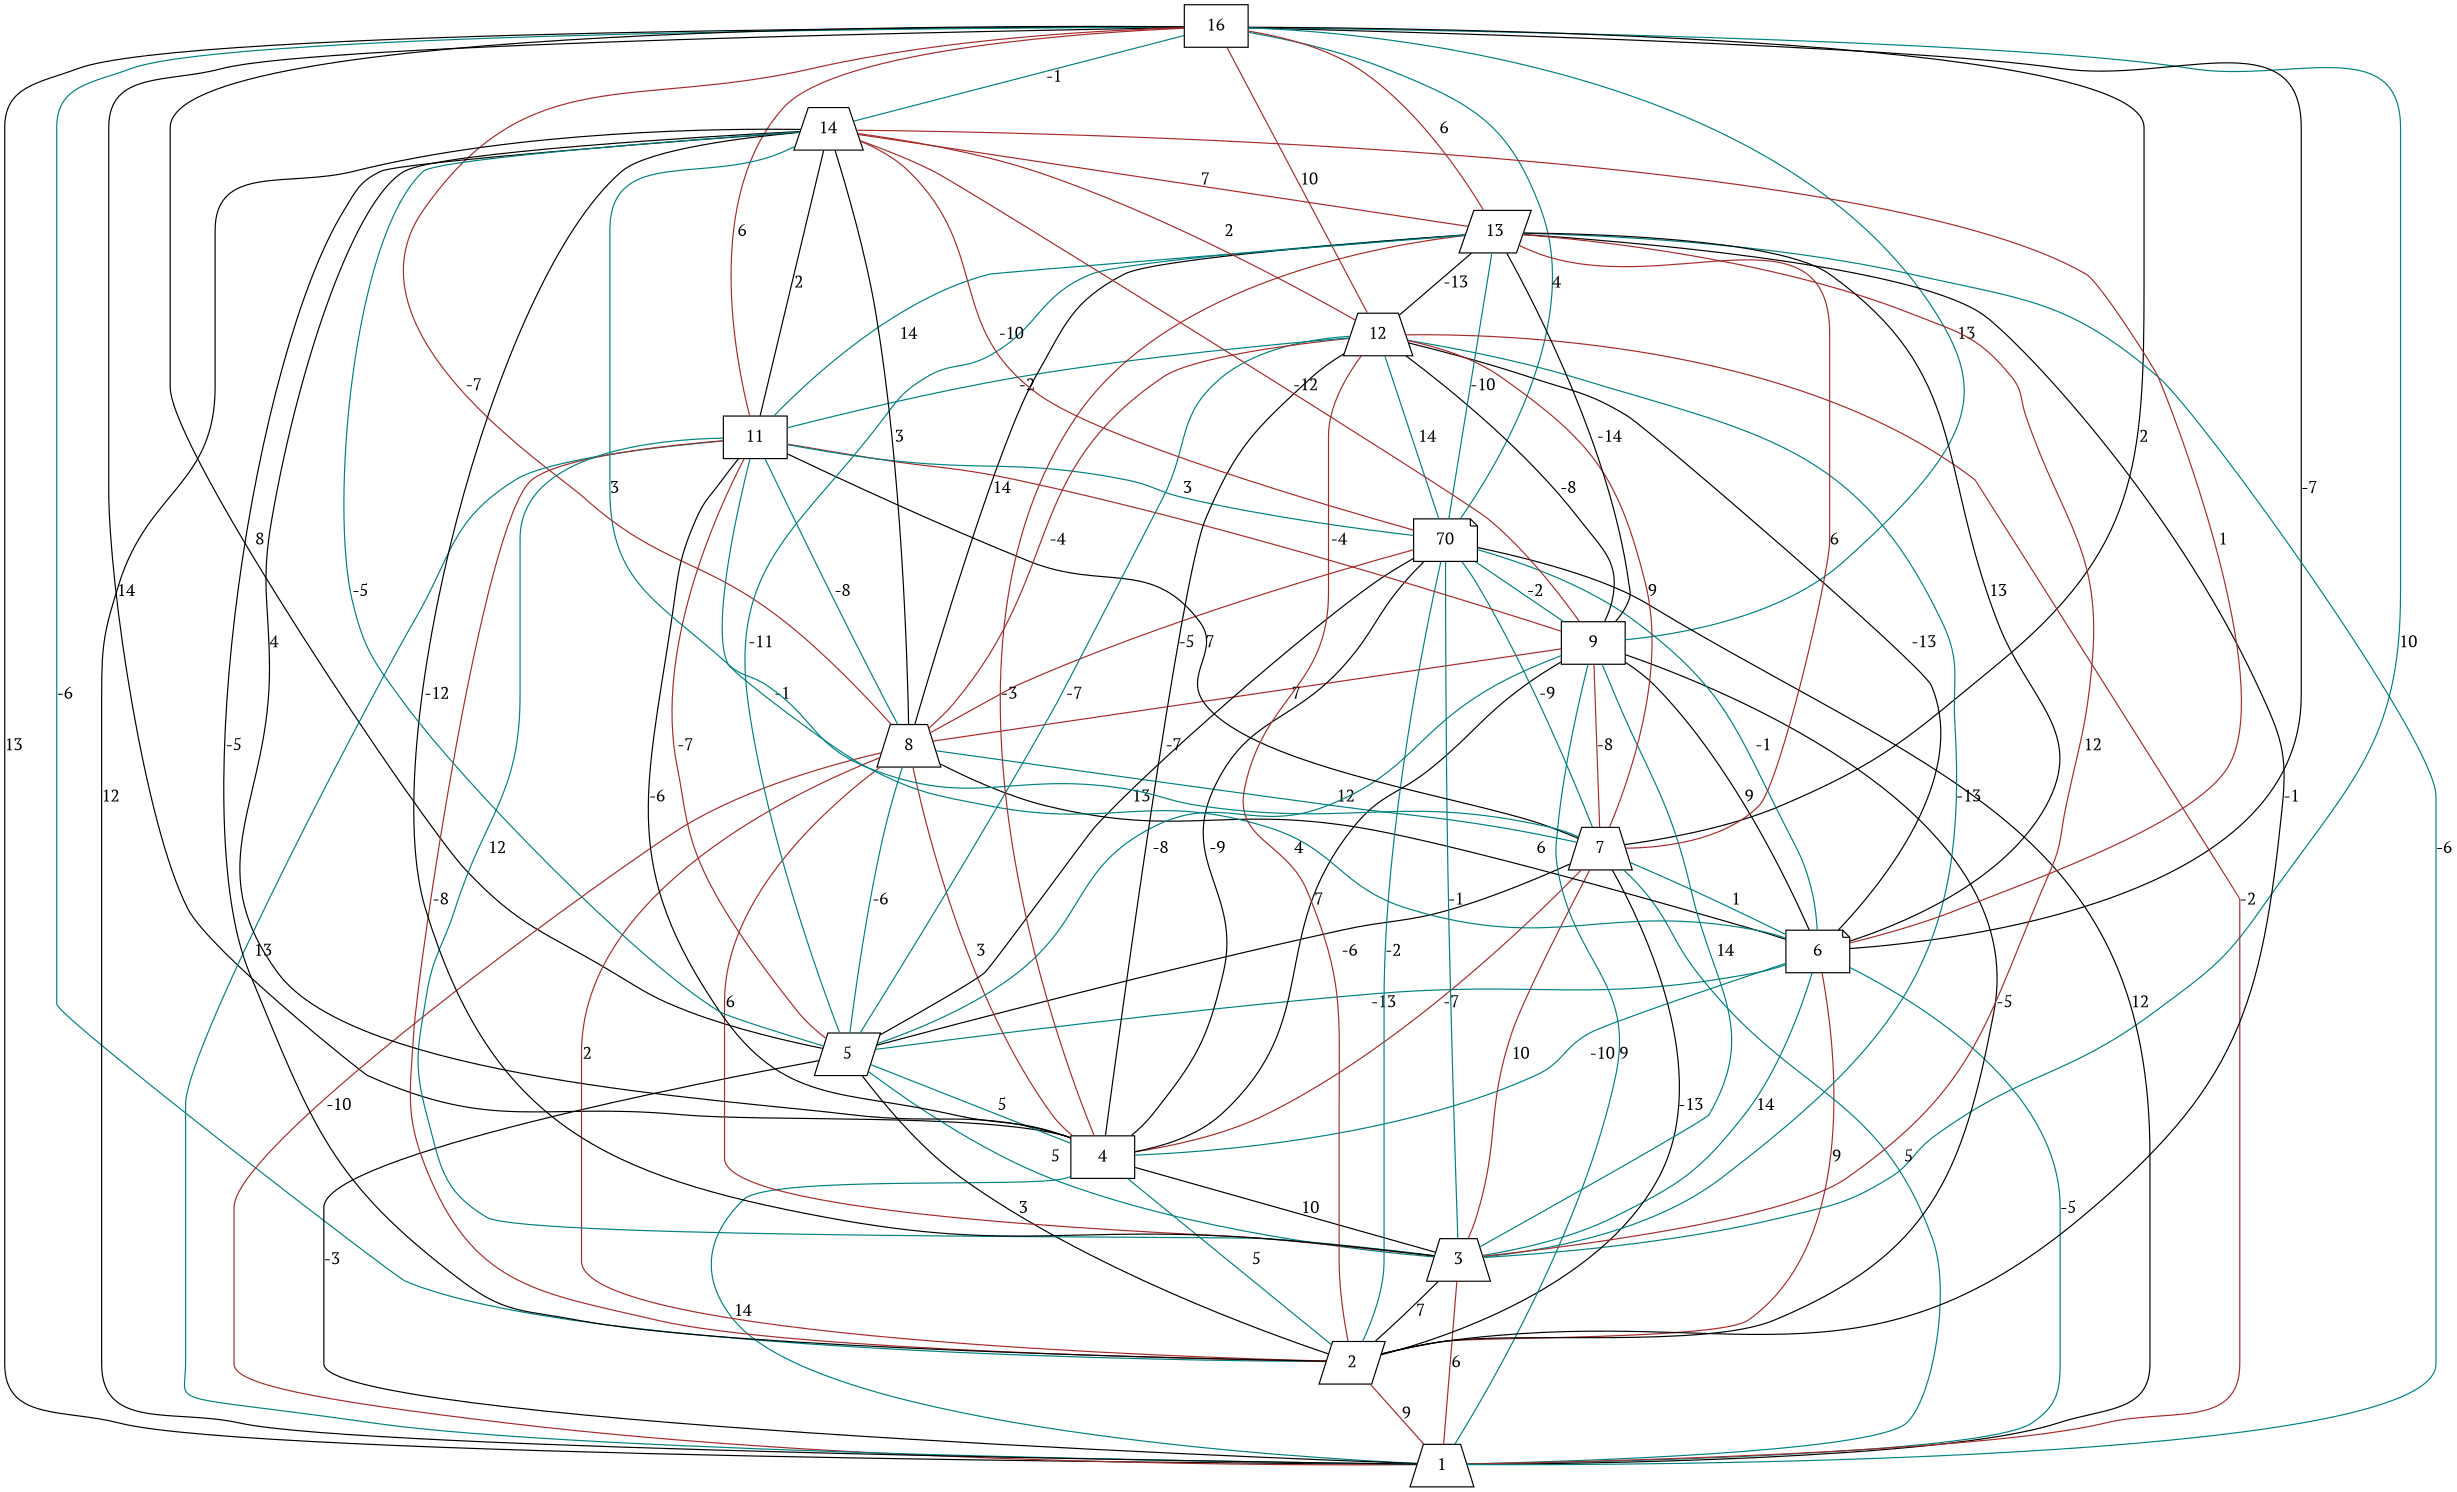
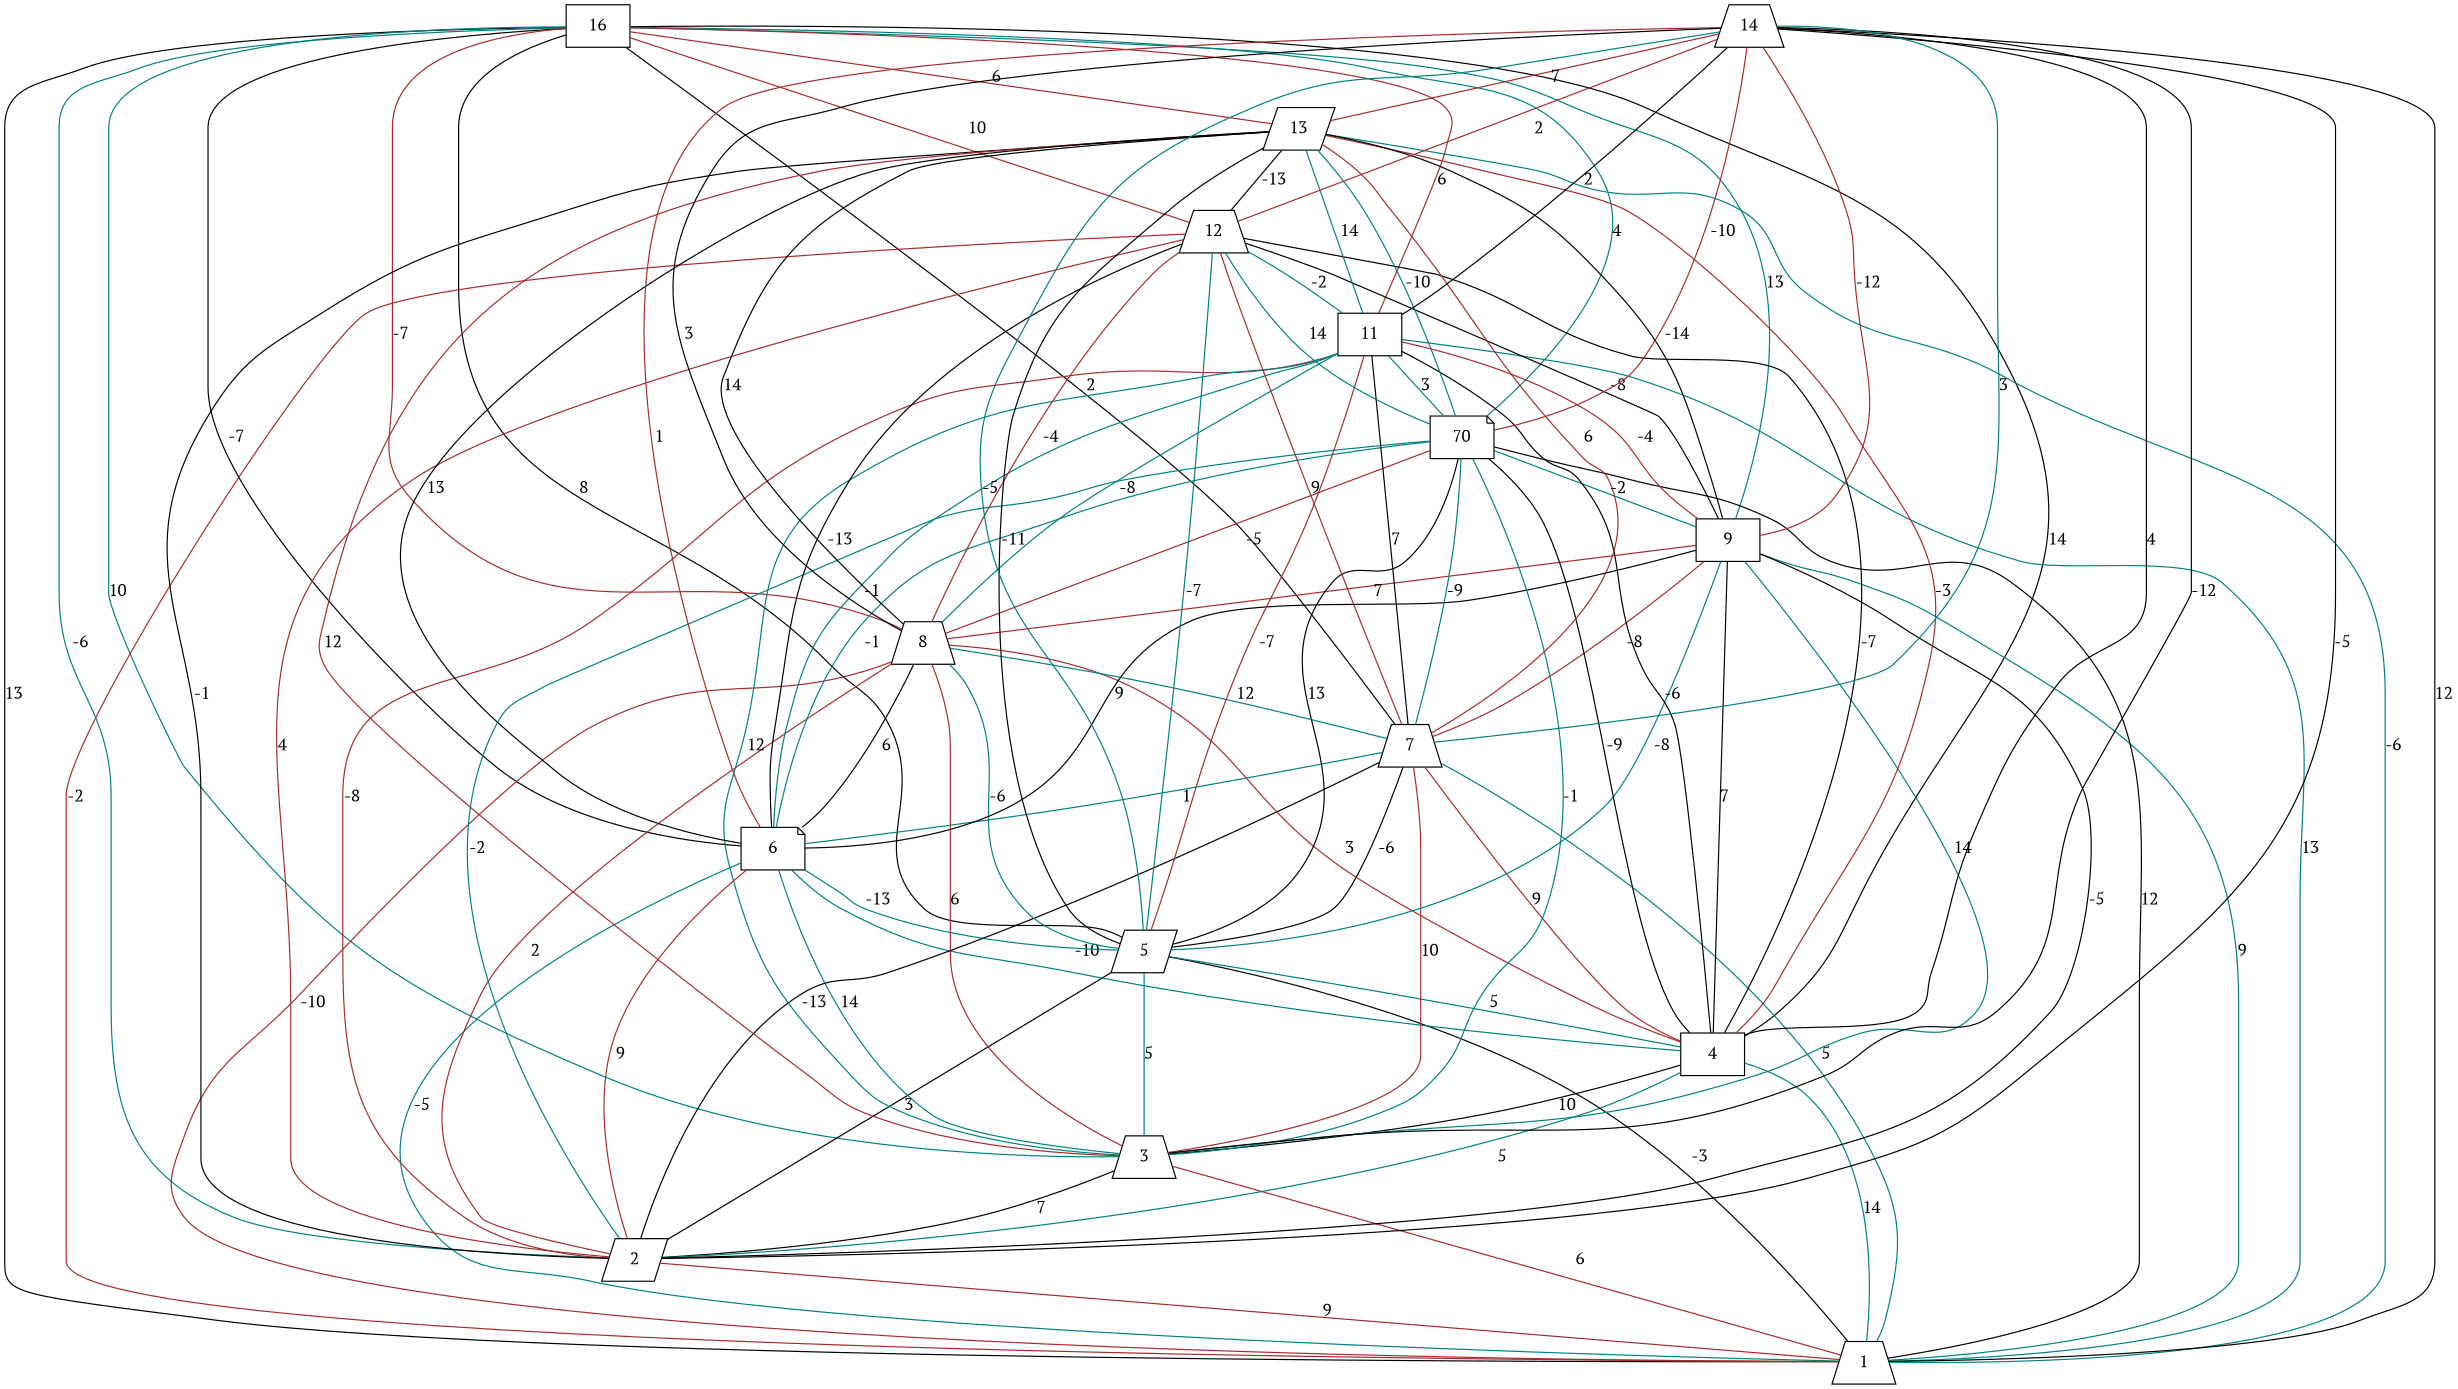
(1019, 78) -> none
(872, 433) -> (1008, 440)
(1955, 753) -> none
(1451, 1003) -> (1537, 900)
